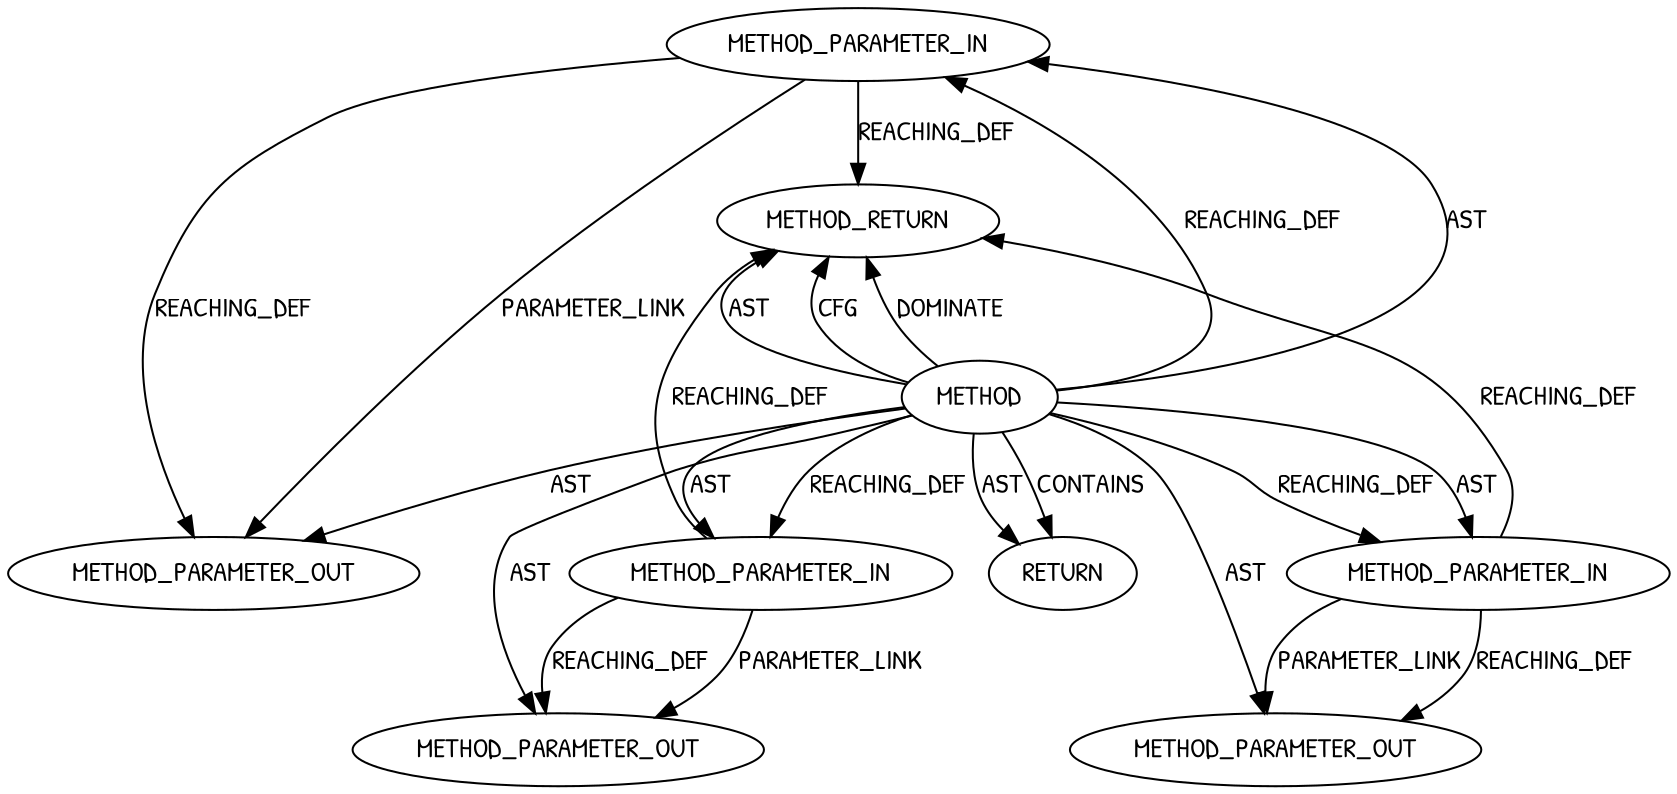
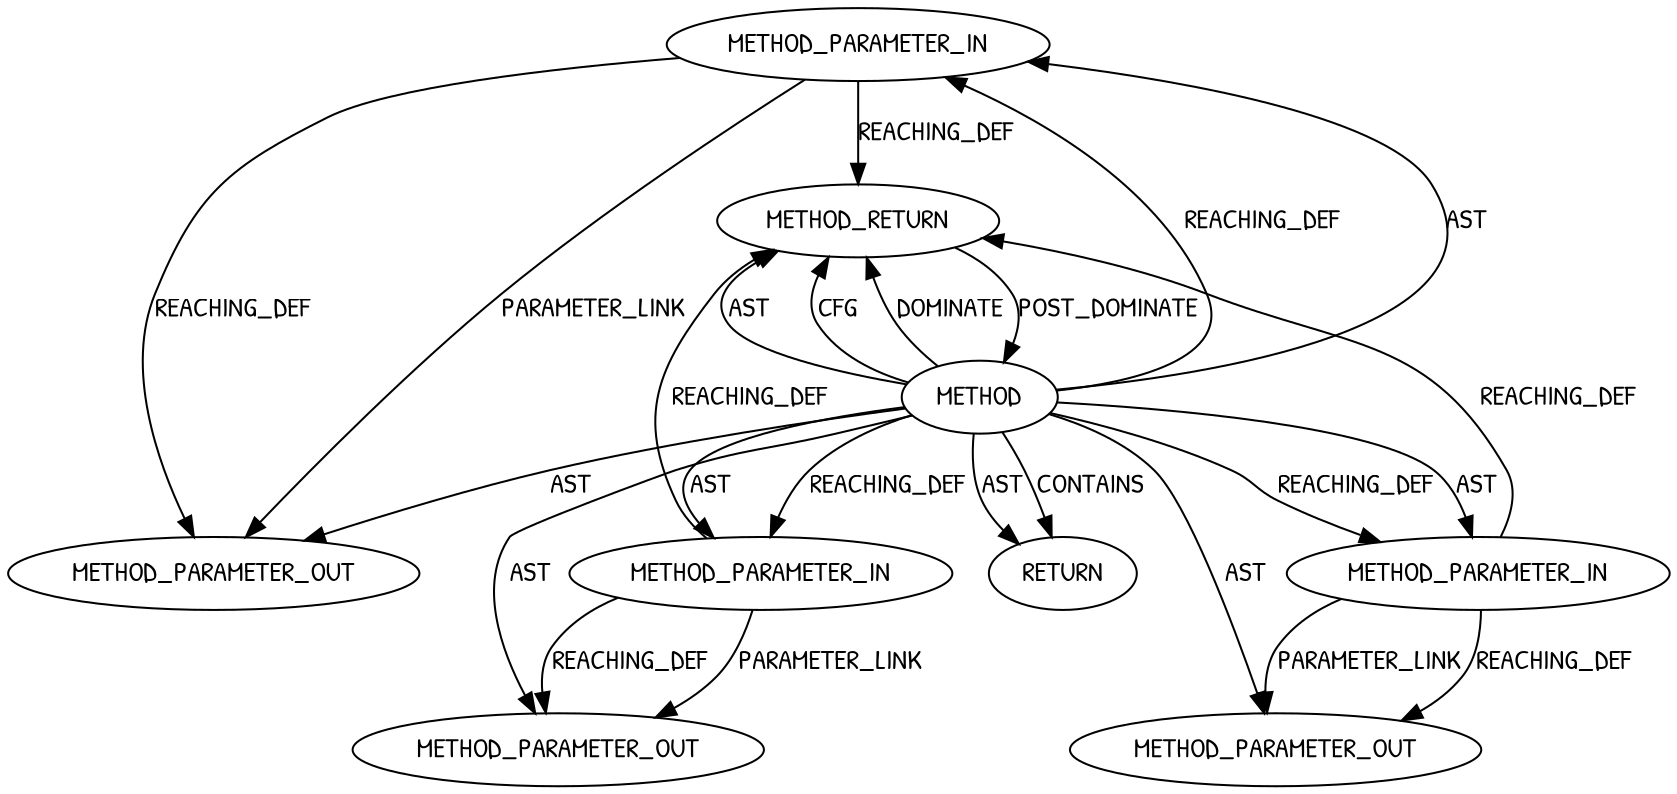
none -> (1006, 285)
